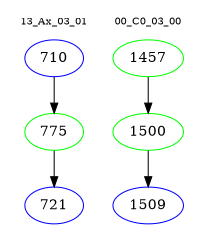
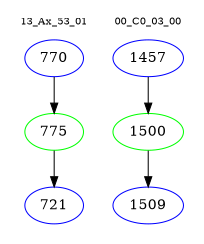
(54, 22) -> (54, 22)
(54, 58) -> (54, 58)
(148, 58) -> (148, 58)
